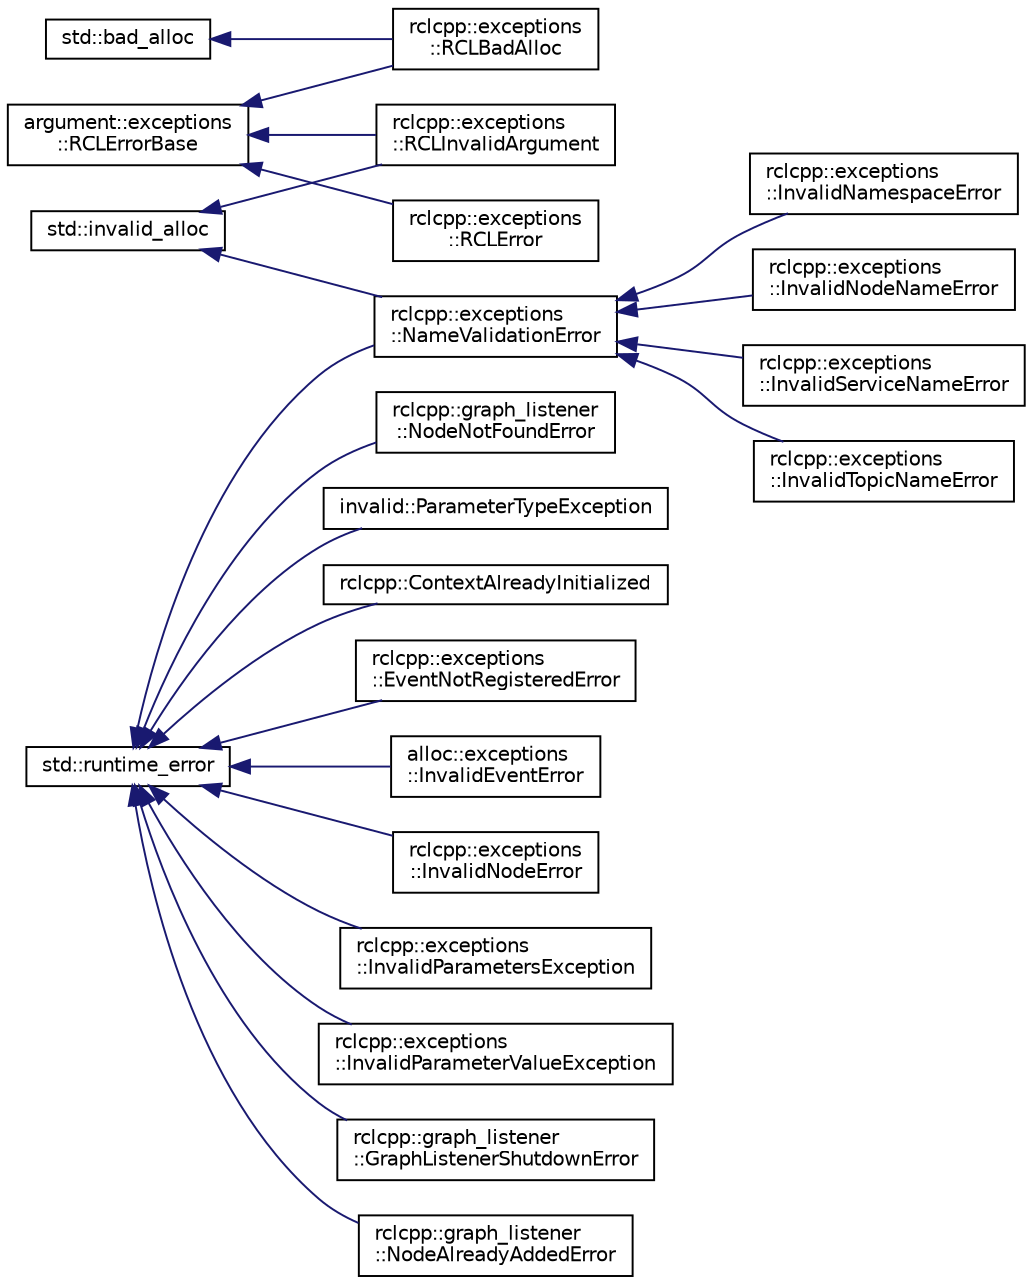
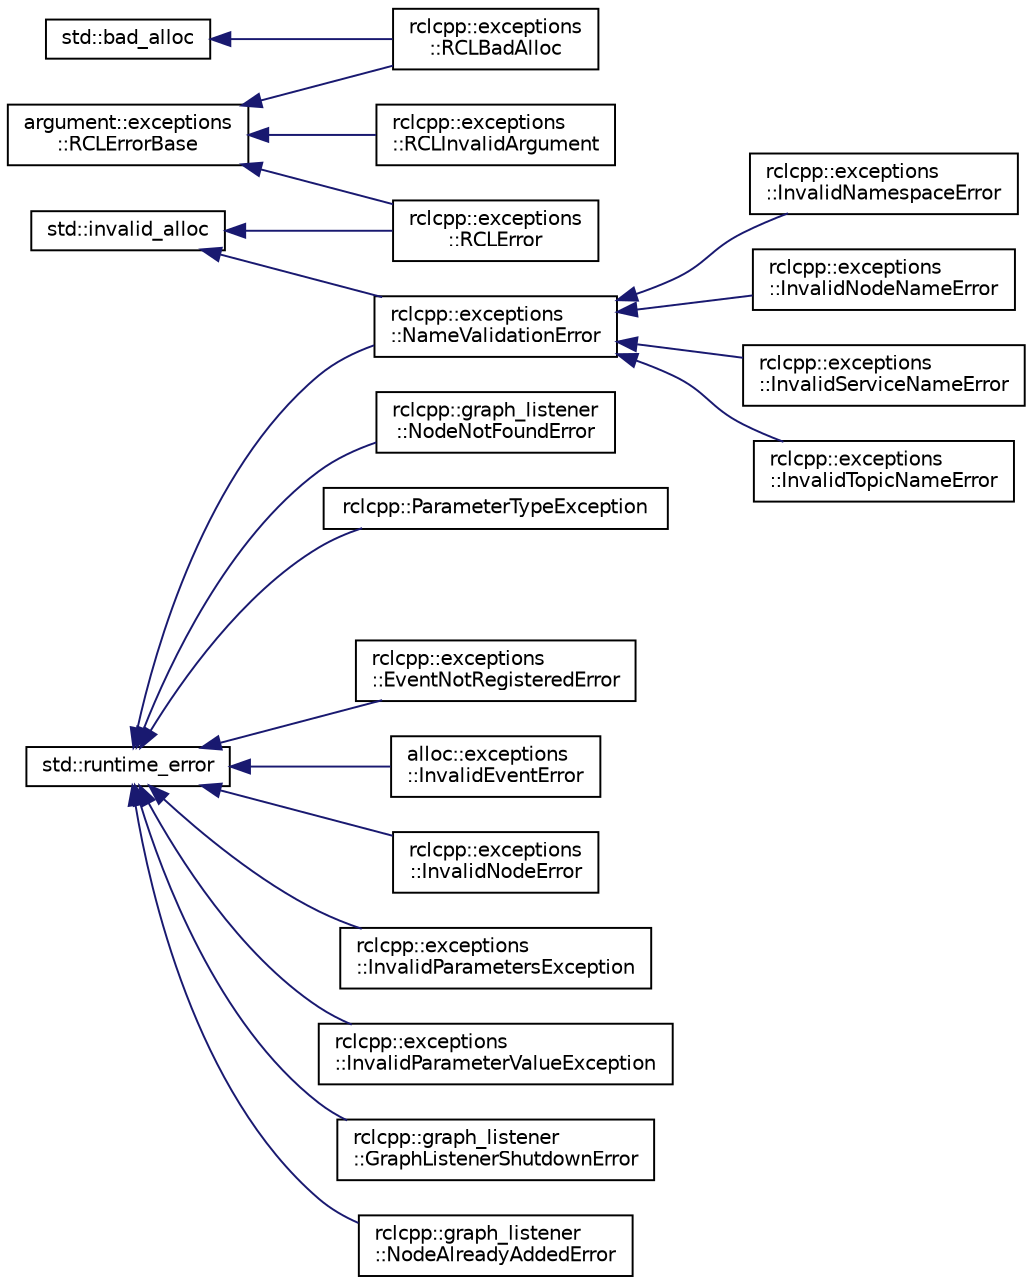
(285, 190) -> (319, 231)
(496, 508) -> (496, 508)
(496, 585) -> none
